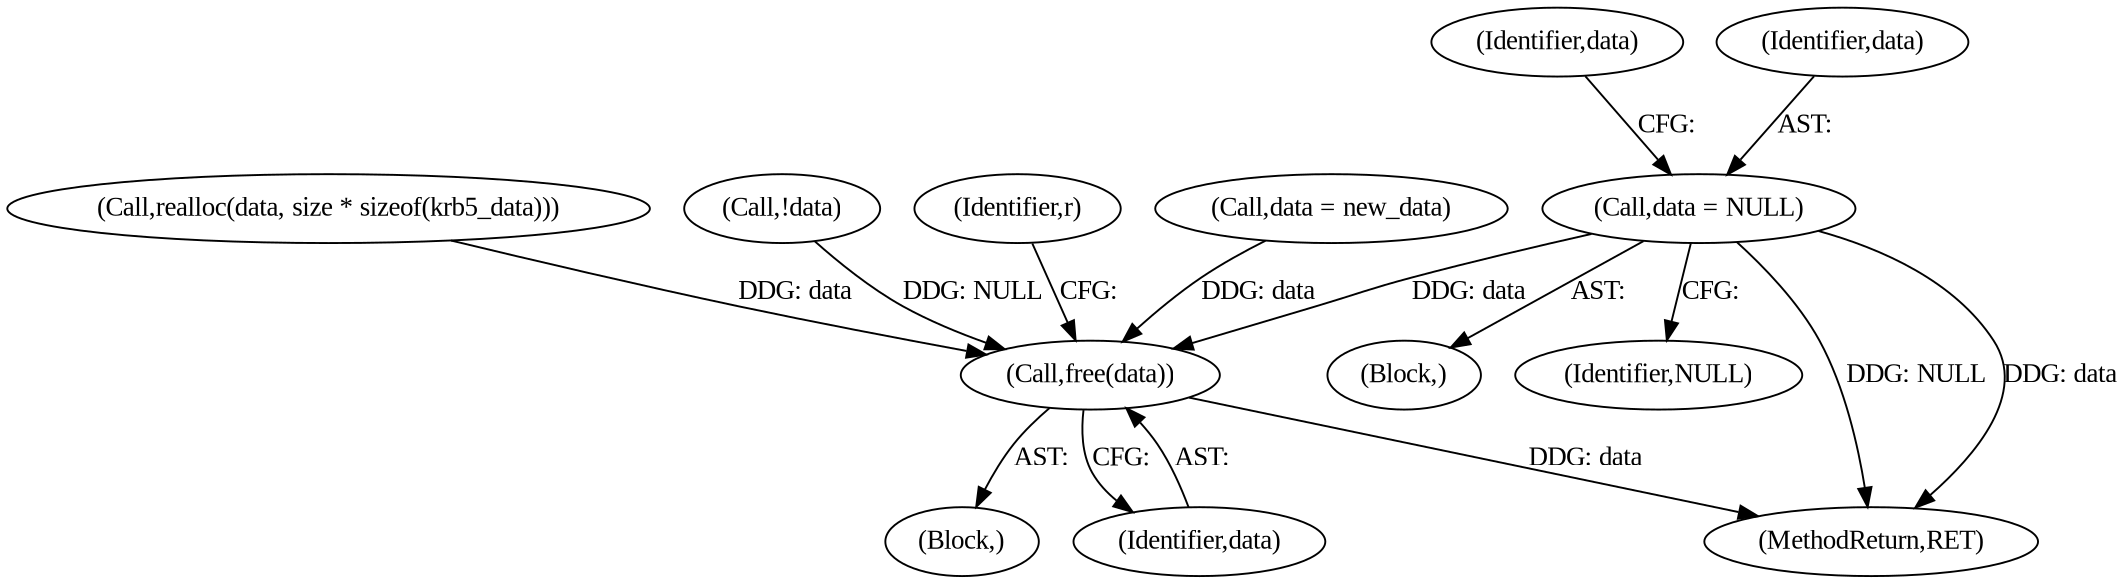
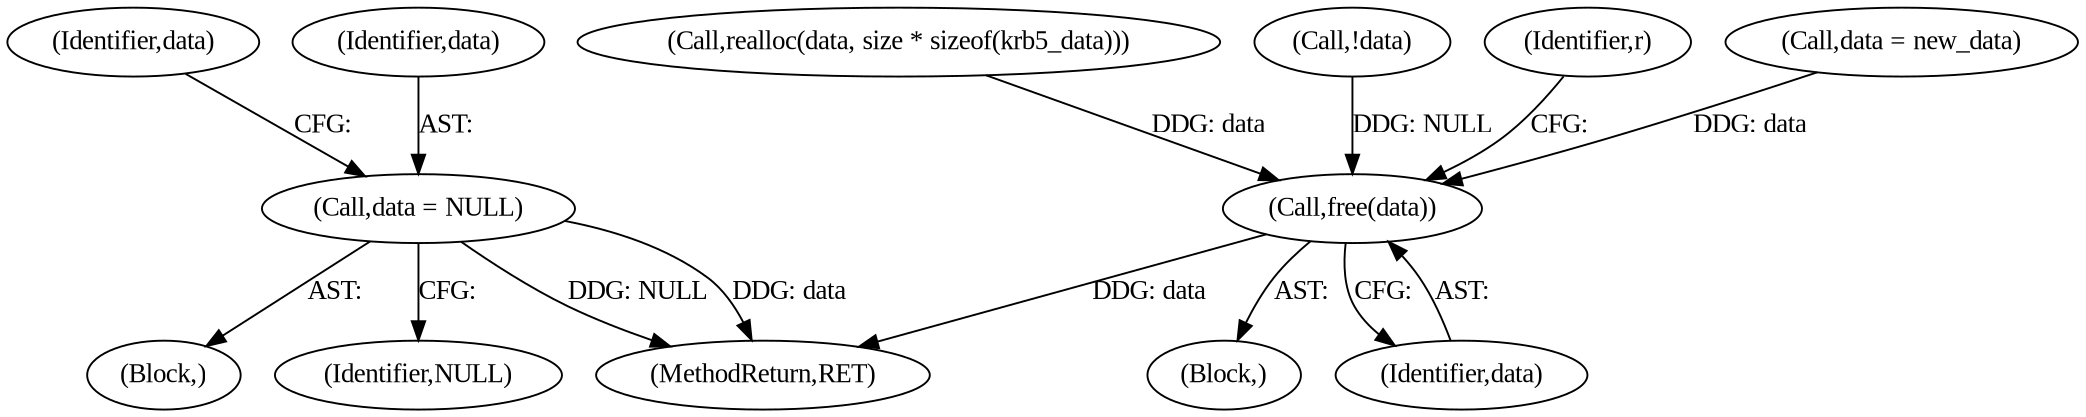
(1390, 283) -> none
